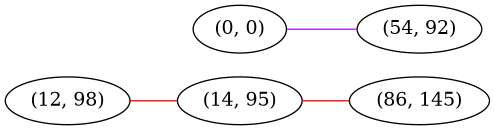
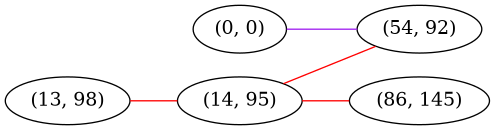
none -> (329, 65)
(68, 101) -> (68, 101)
